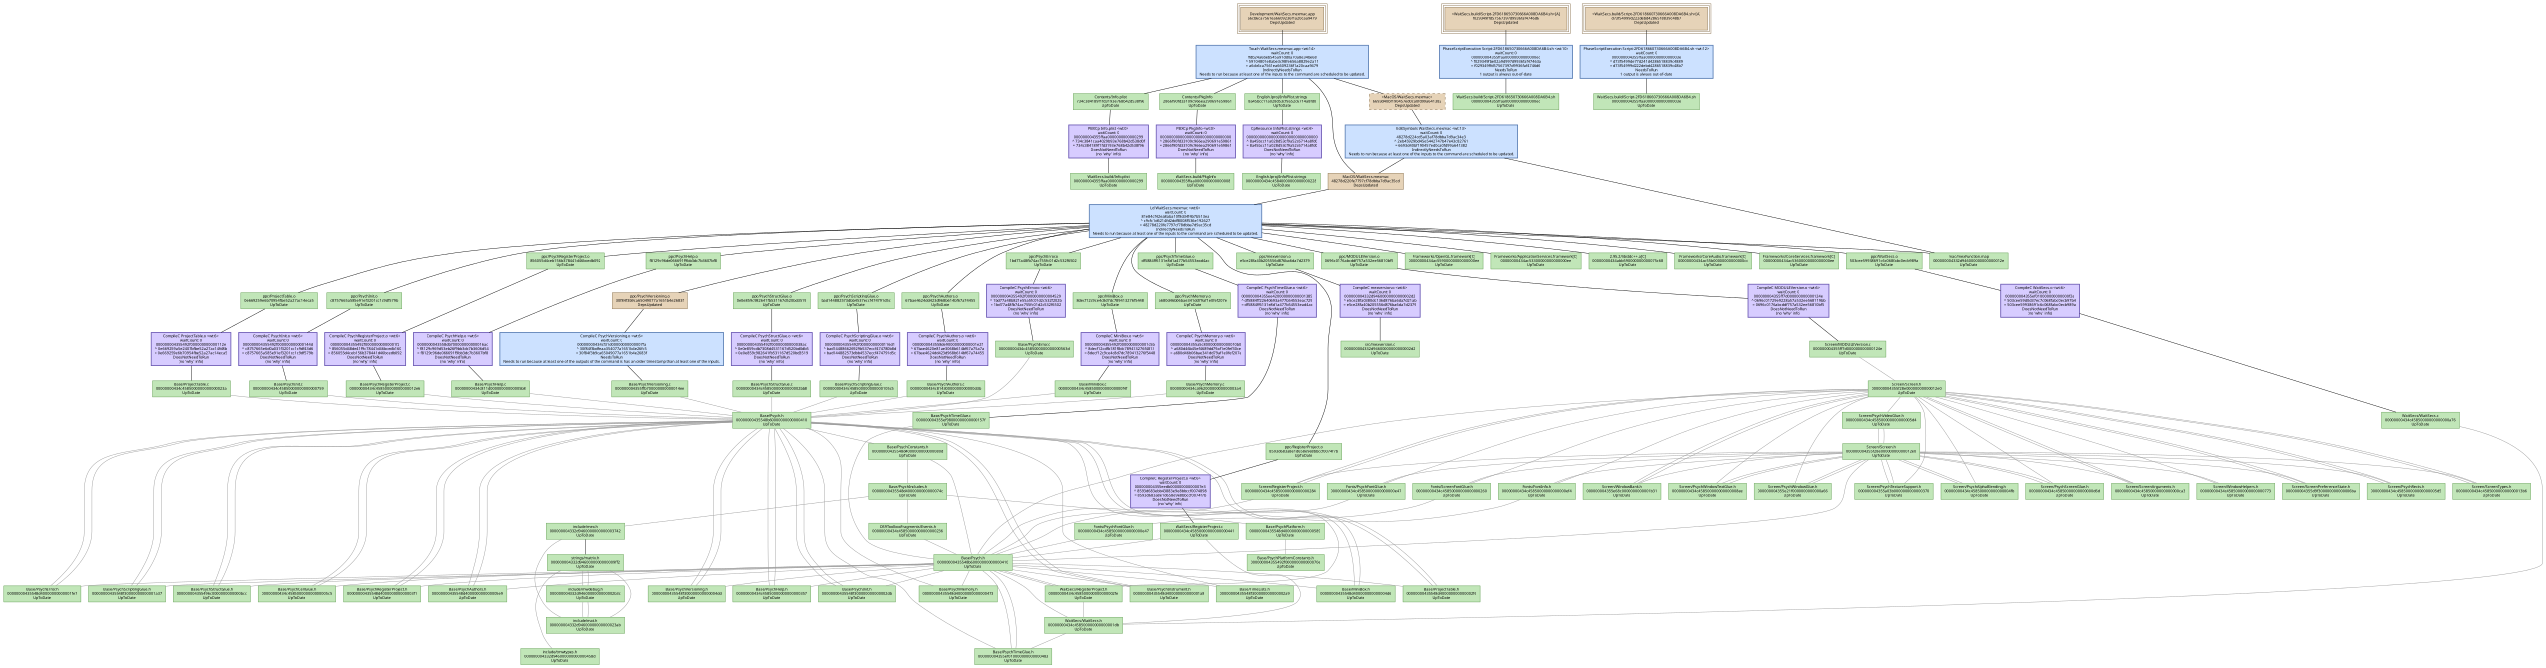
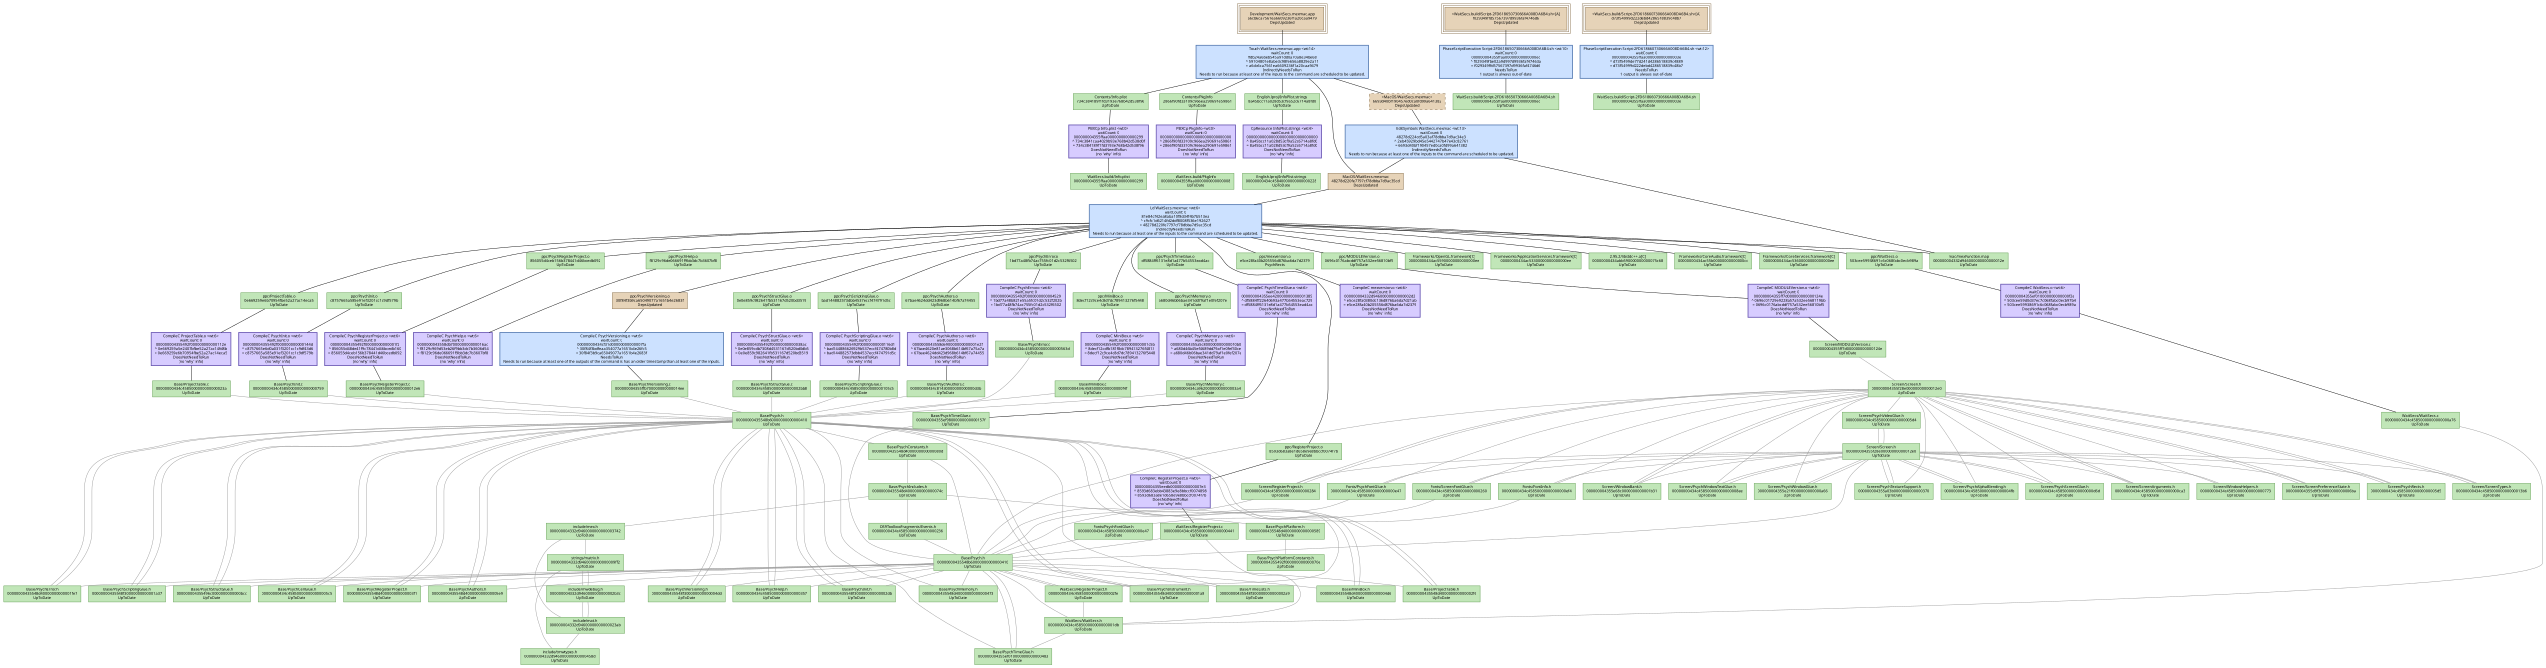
(1275, 261) -> (1275, 261)
(1380, 349) -> none
(491, 389) -> none
(585, 547) -> (585, 547)
(631, 594) -> (573, 641)
